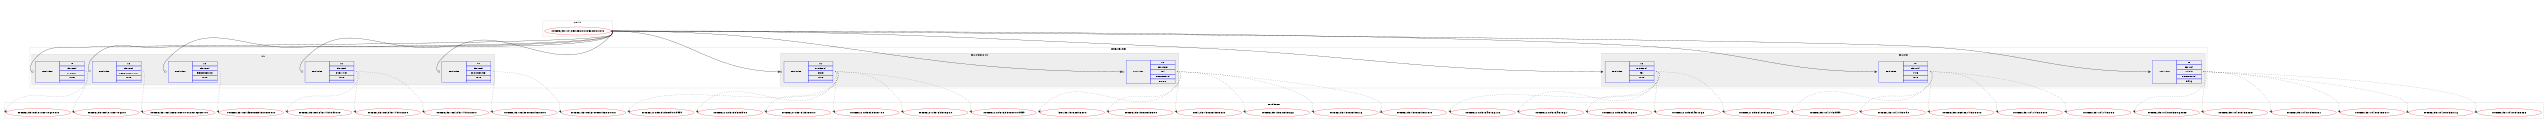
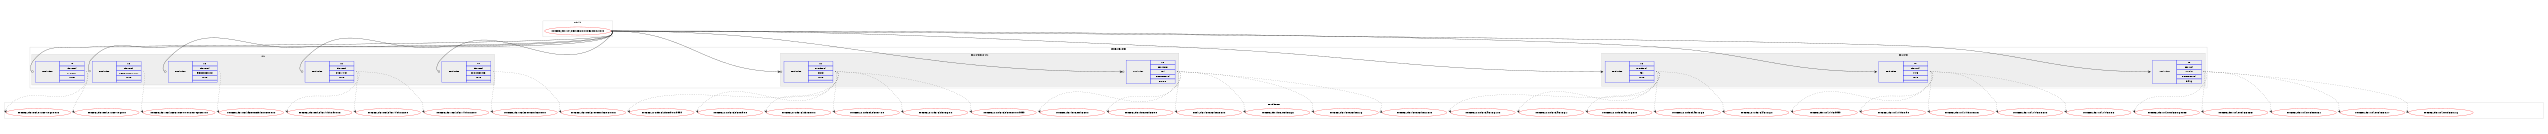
(1072, 113) -> (1072, 113)
(1757, 113) -> (1757, 113)
(1962, 113) -> (1962, 113)
(2509, 113) -> none
